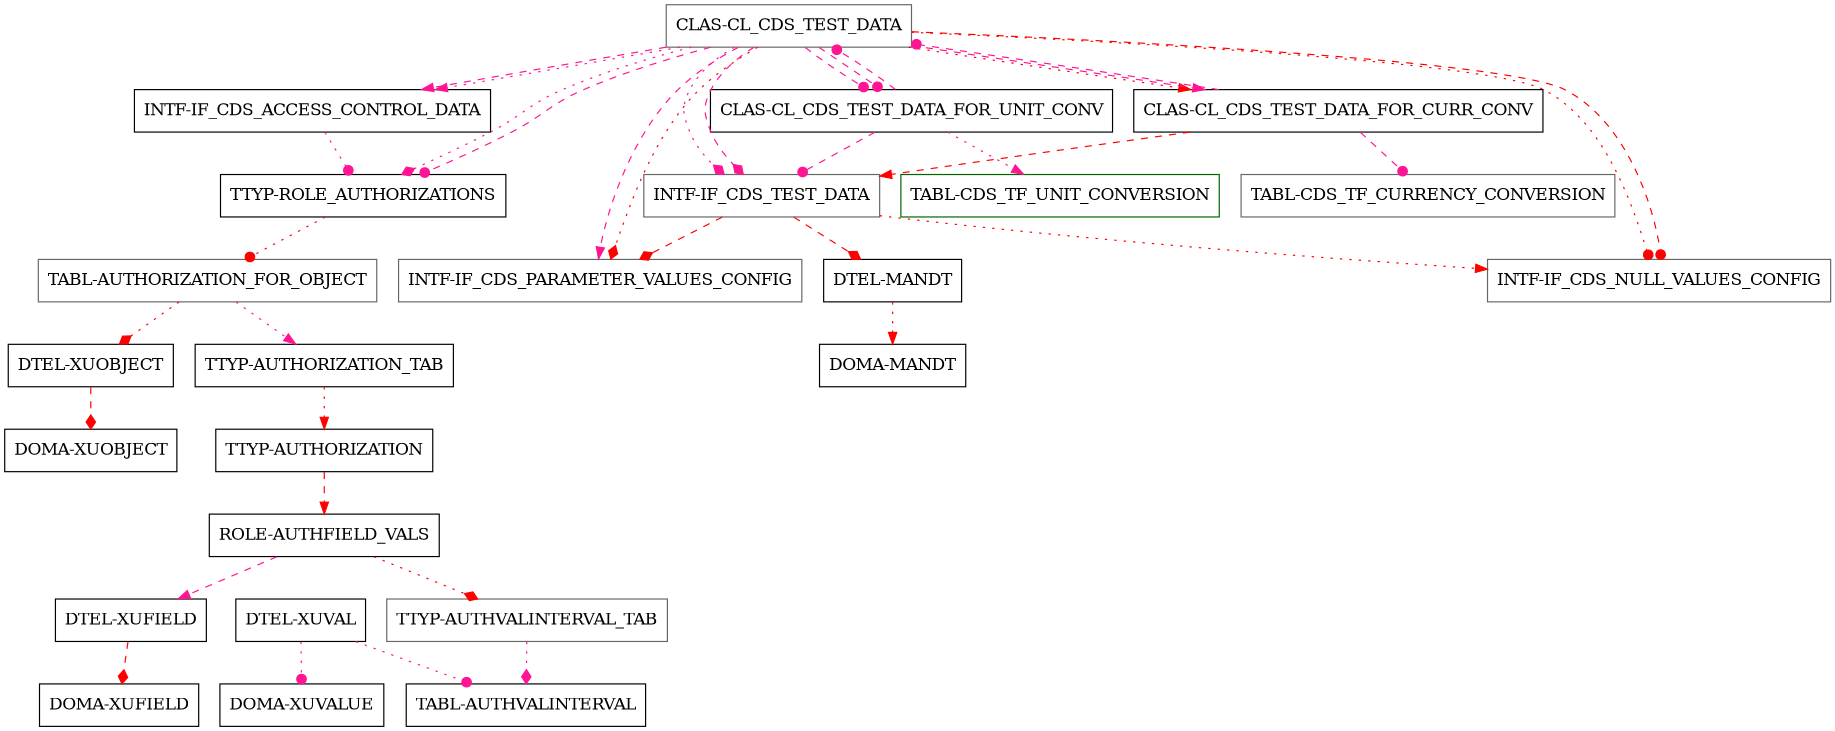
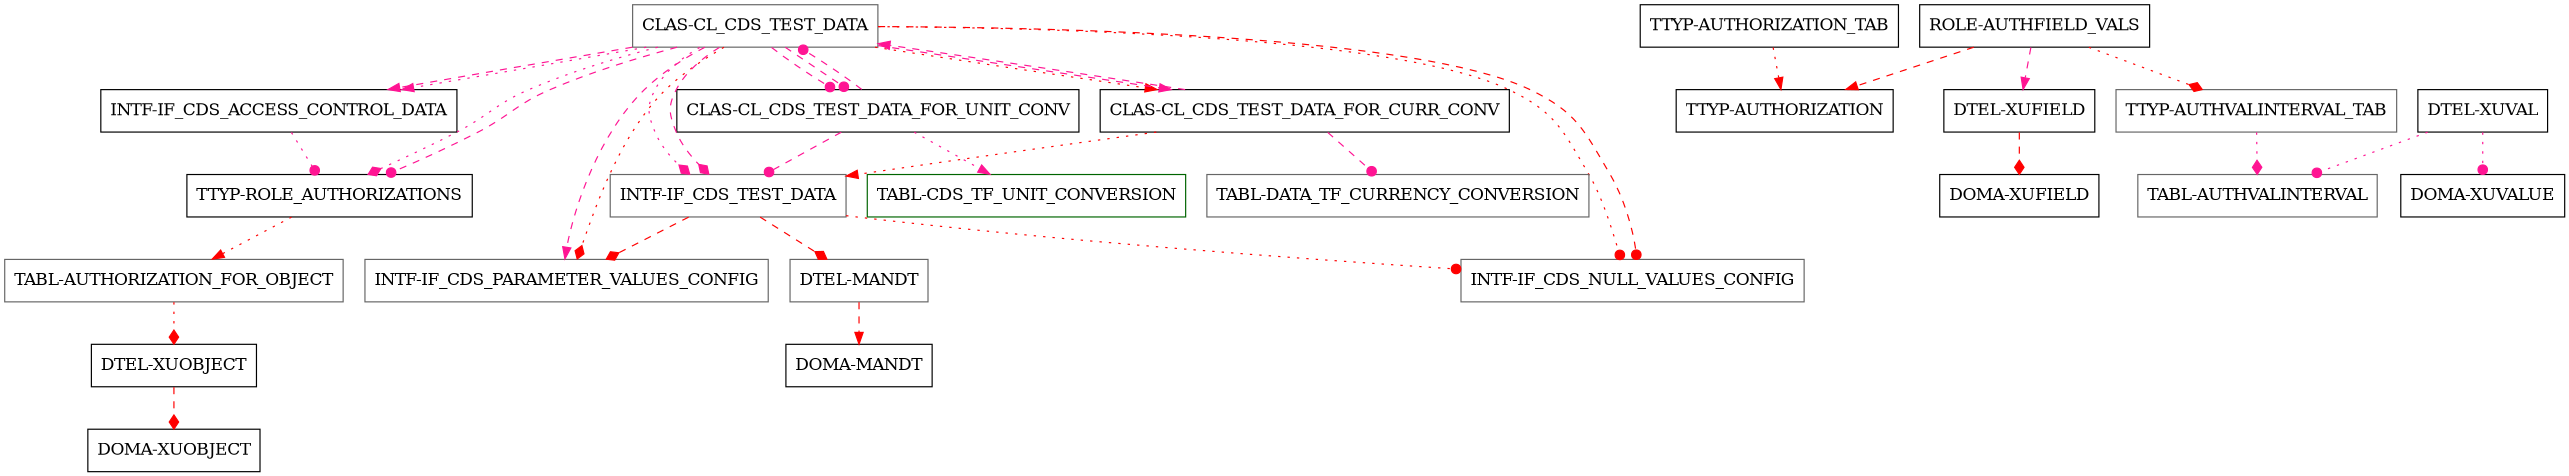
(1070, 67) -> (1038, 67)
(1041, 153) -> (1007, 153)
(1428, 196) -> (1398, 196)
(290, 236) -> (257, 235)
(1177, 246) -> (1148, 246)
(893, 281) -> (859, 281)
(893, 317) -> (859, 317)
(261, 320) -> none
(324, 487) -> (1915, 66)
(526, 705) -> (2258, 196)
